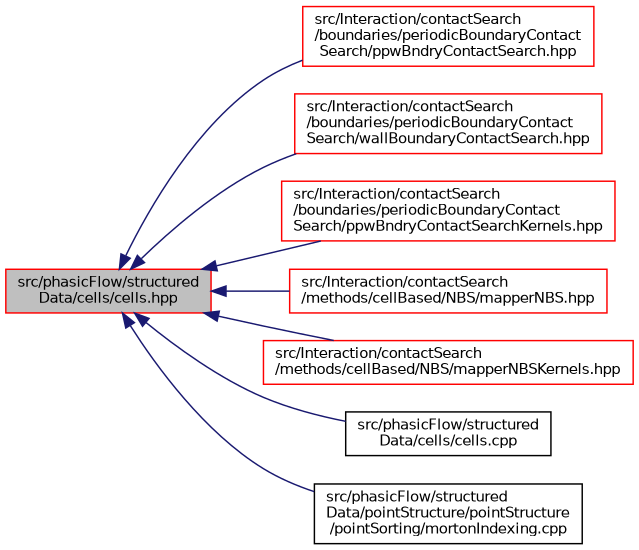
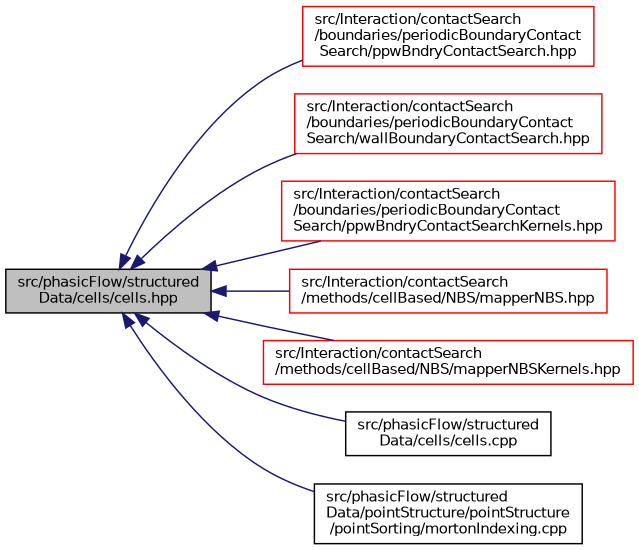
(108, 291) -> (108, 291)
